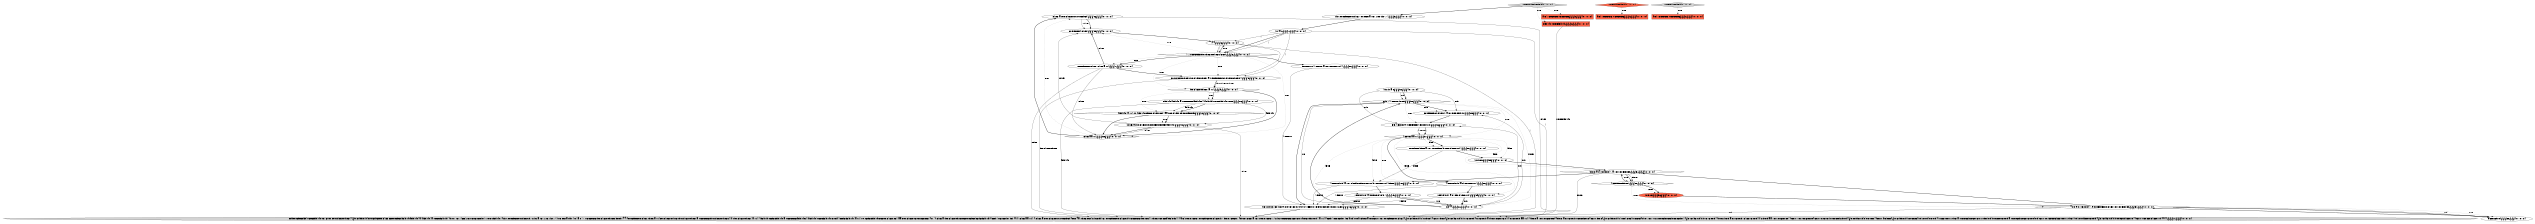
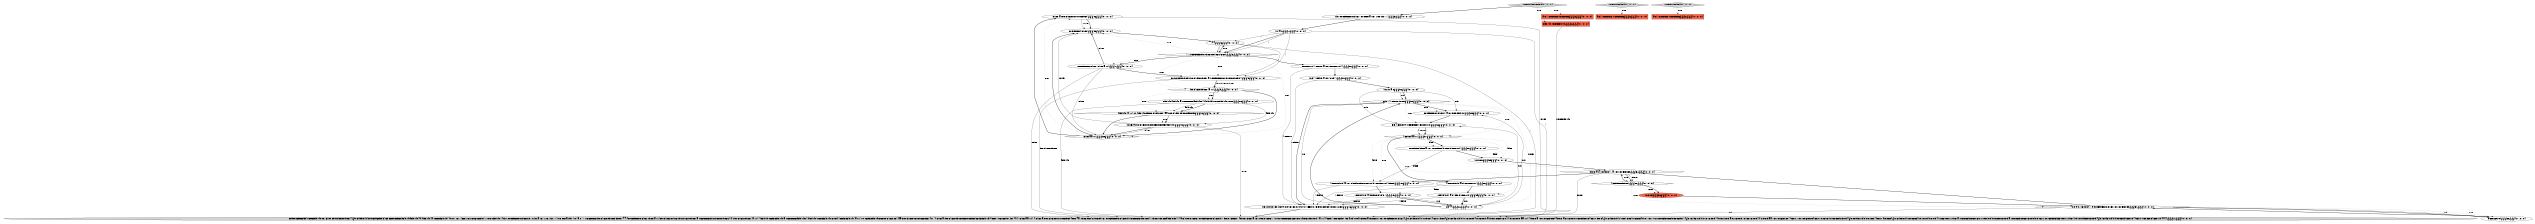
(1622, 5) -> (1622, 5)
none -> (1335, 78)
none -> (1053, 86)
(1331, 160) -> (1429, 189)
(1407, 166) -> (1407, 166)
